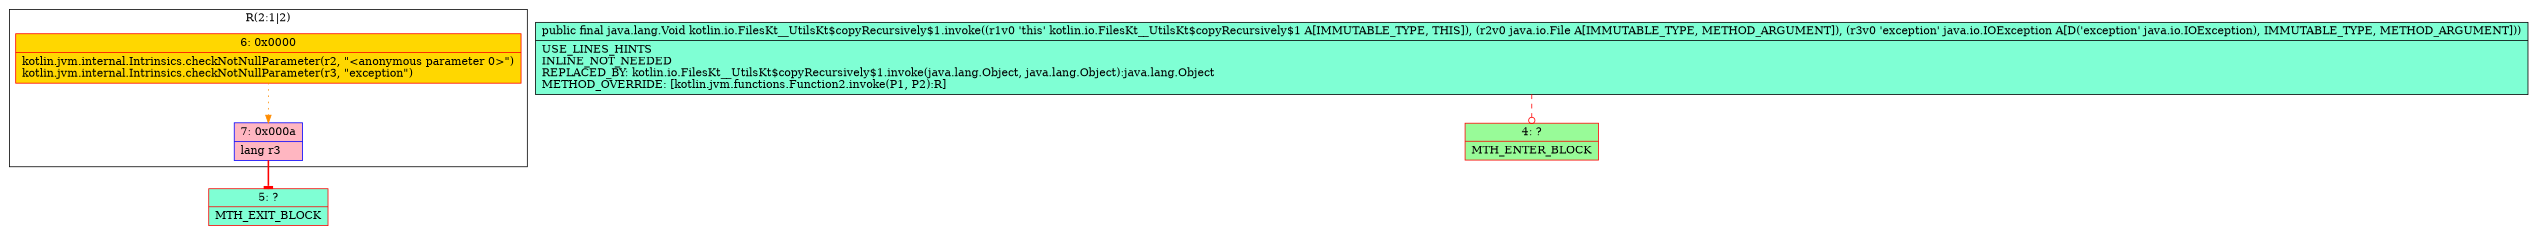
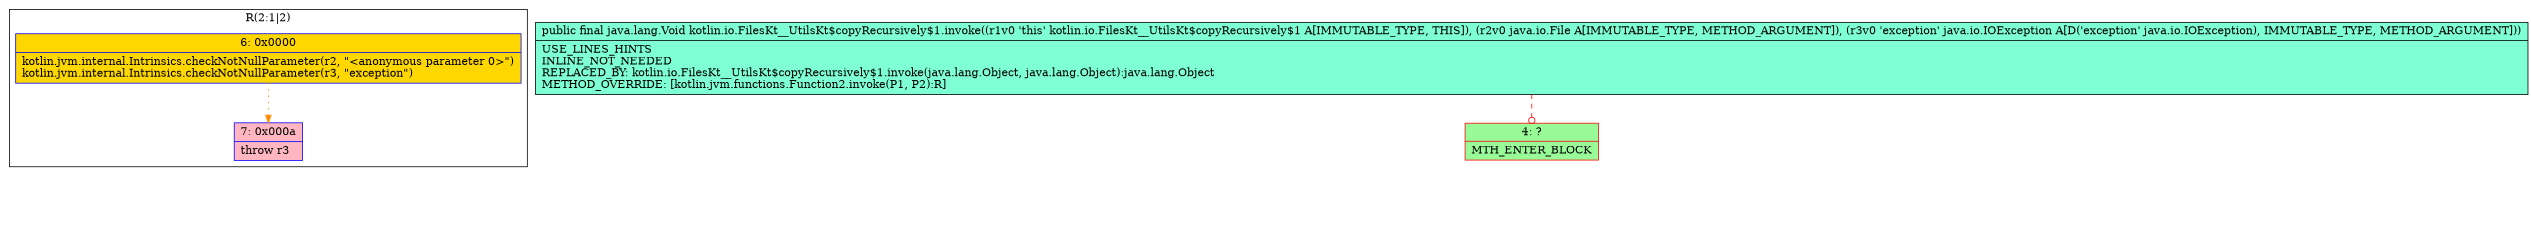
(268, 58) -> (268, 58)
(261, 151) -> (265, 151)
(268, 207) -> none
